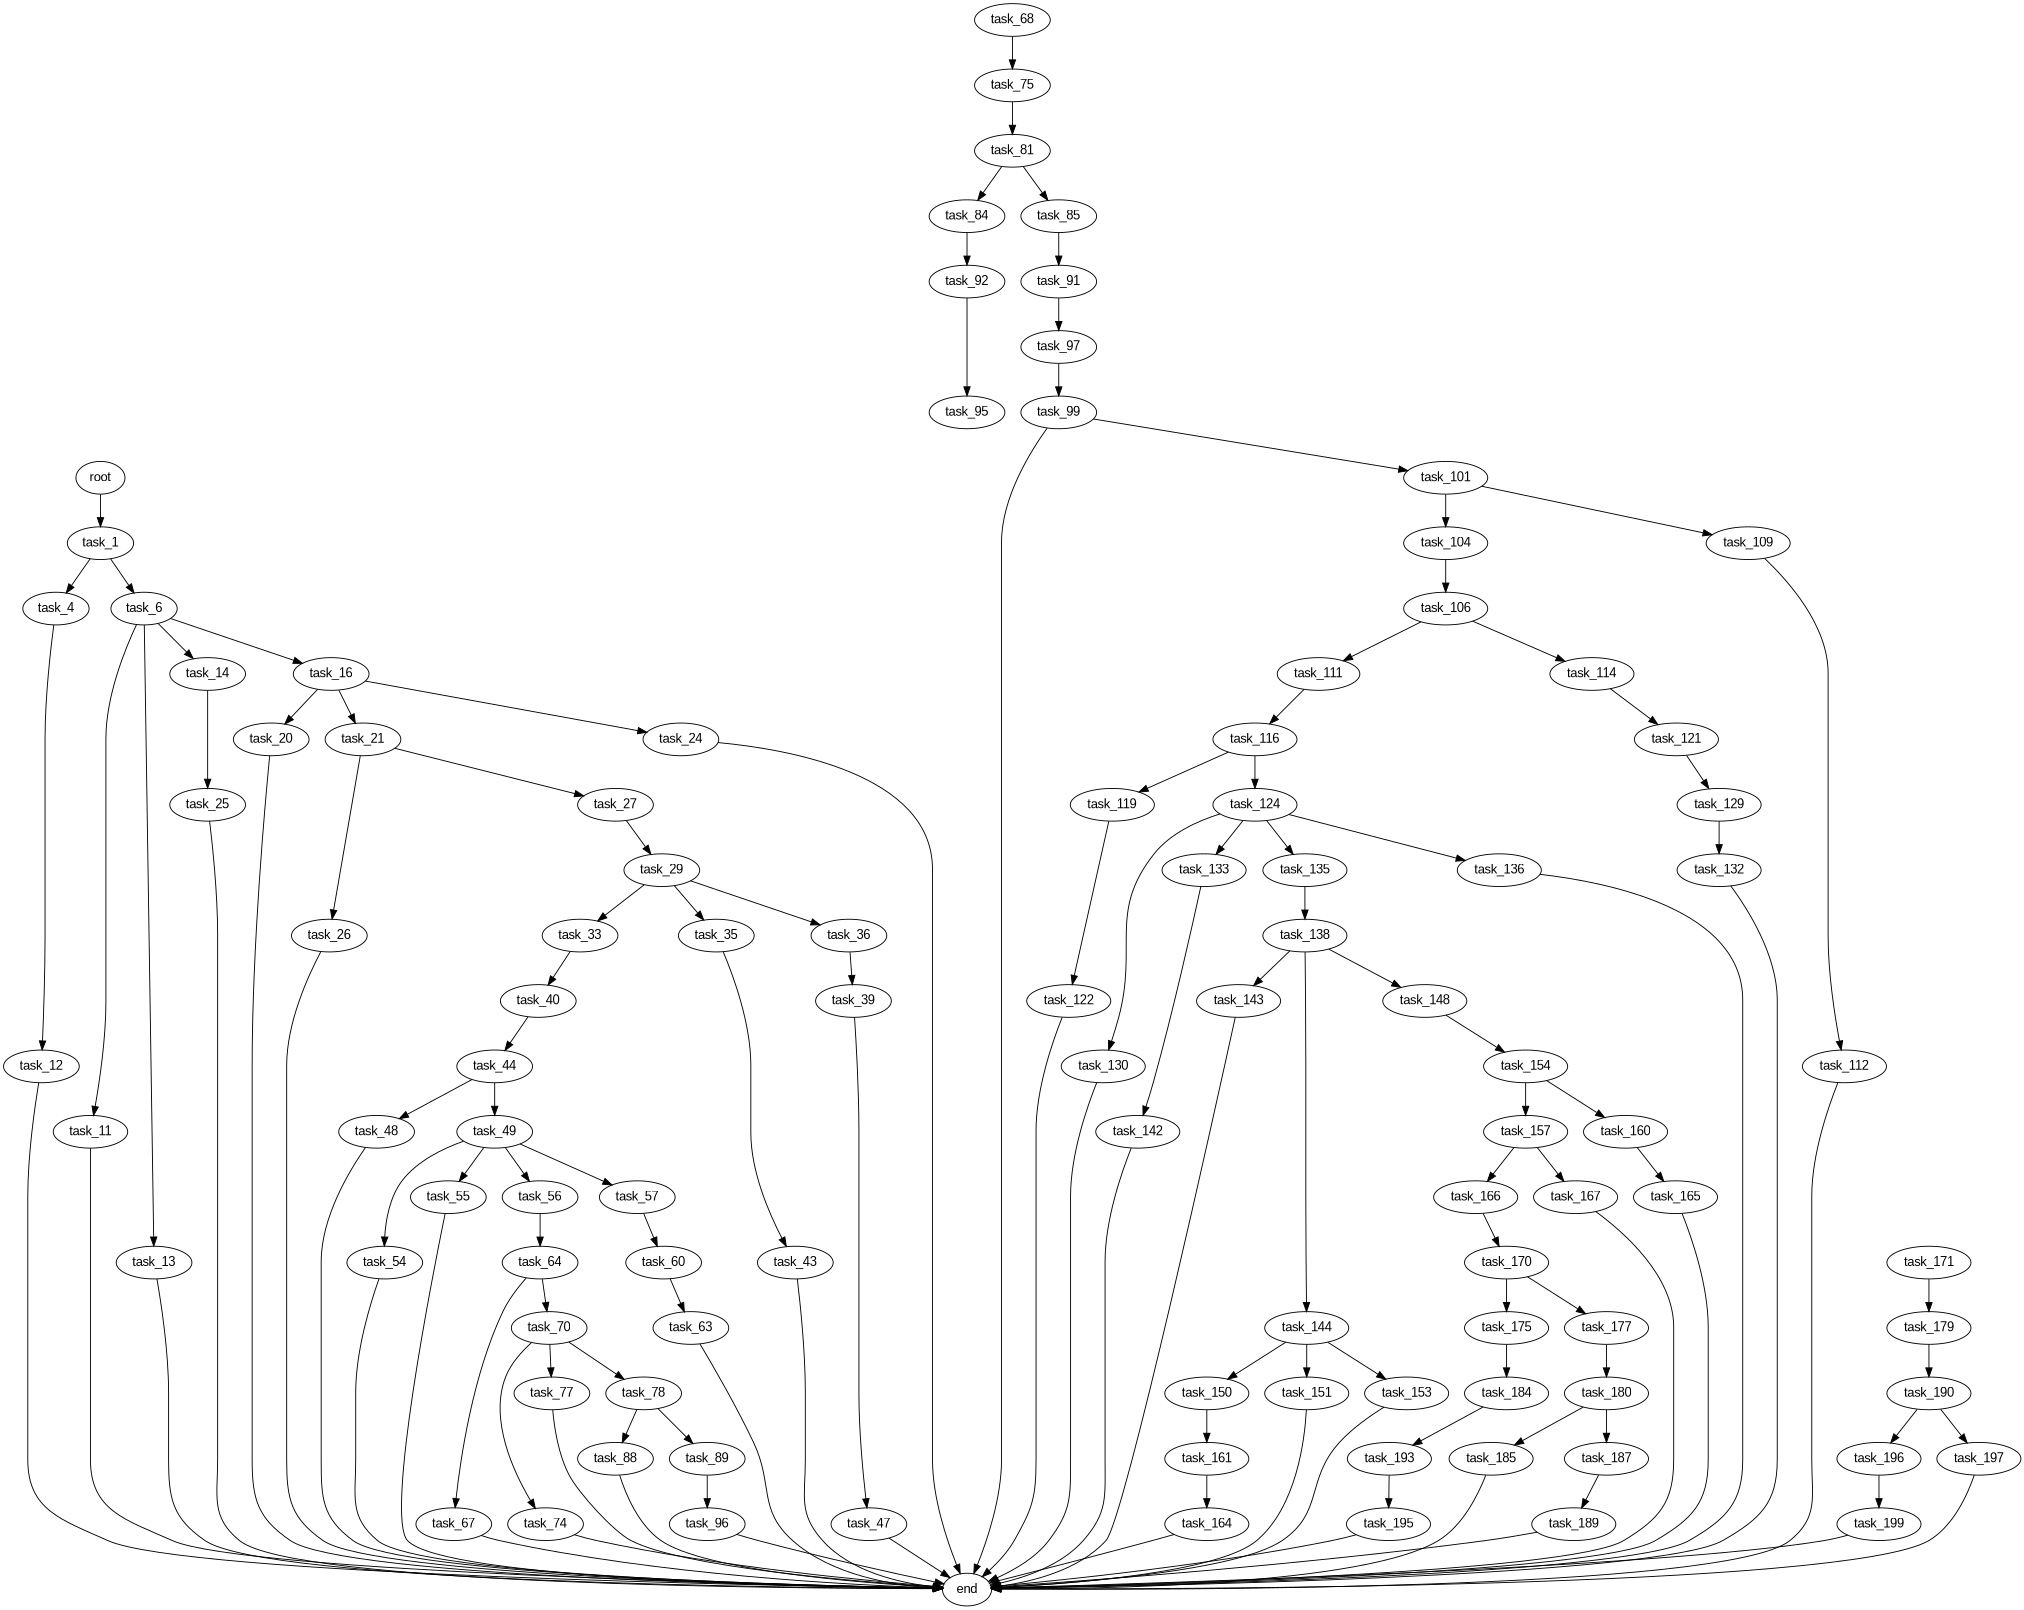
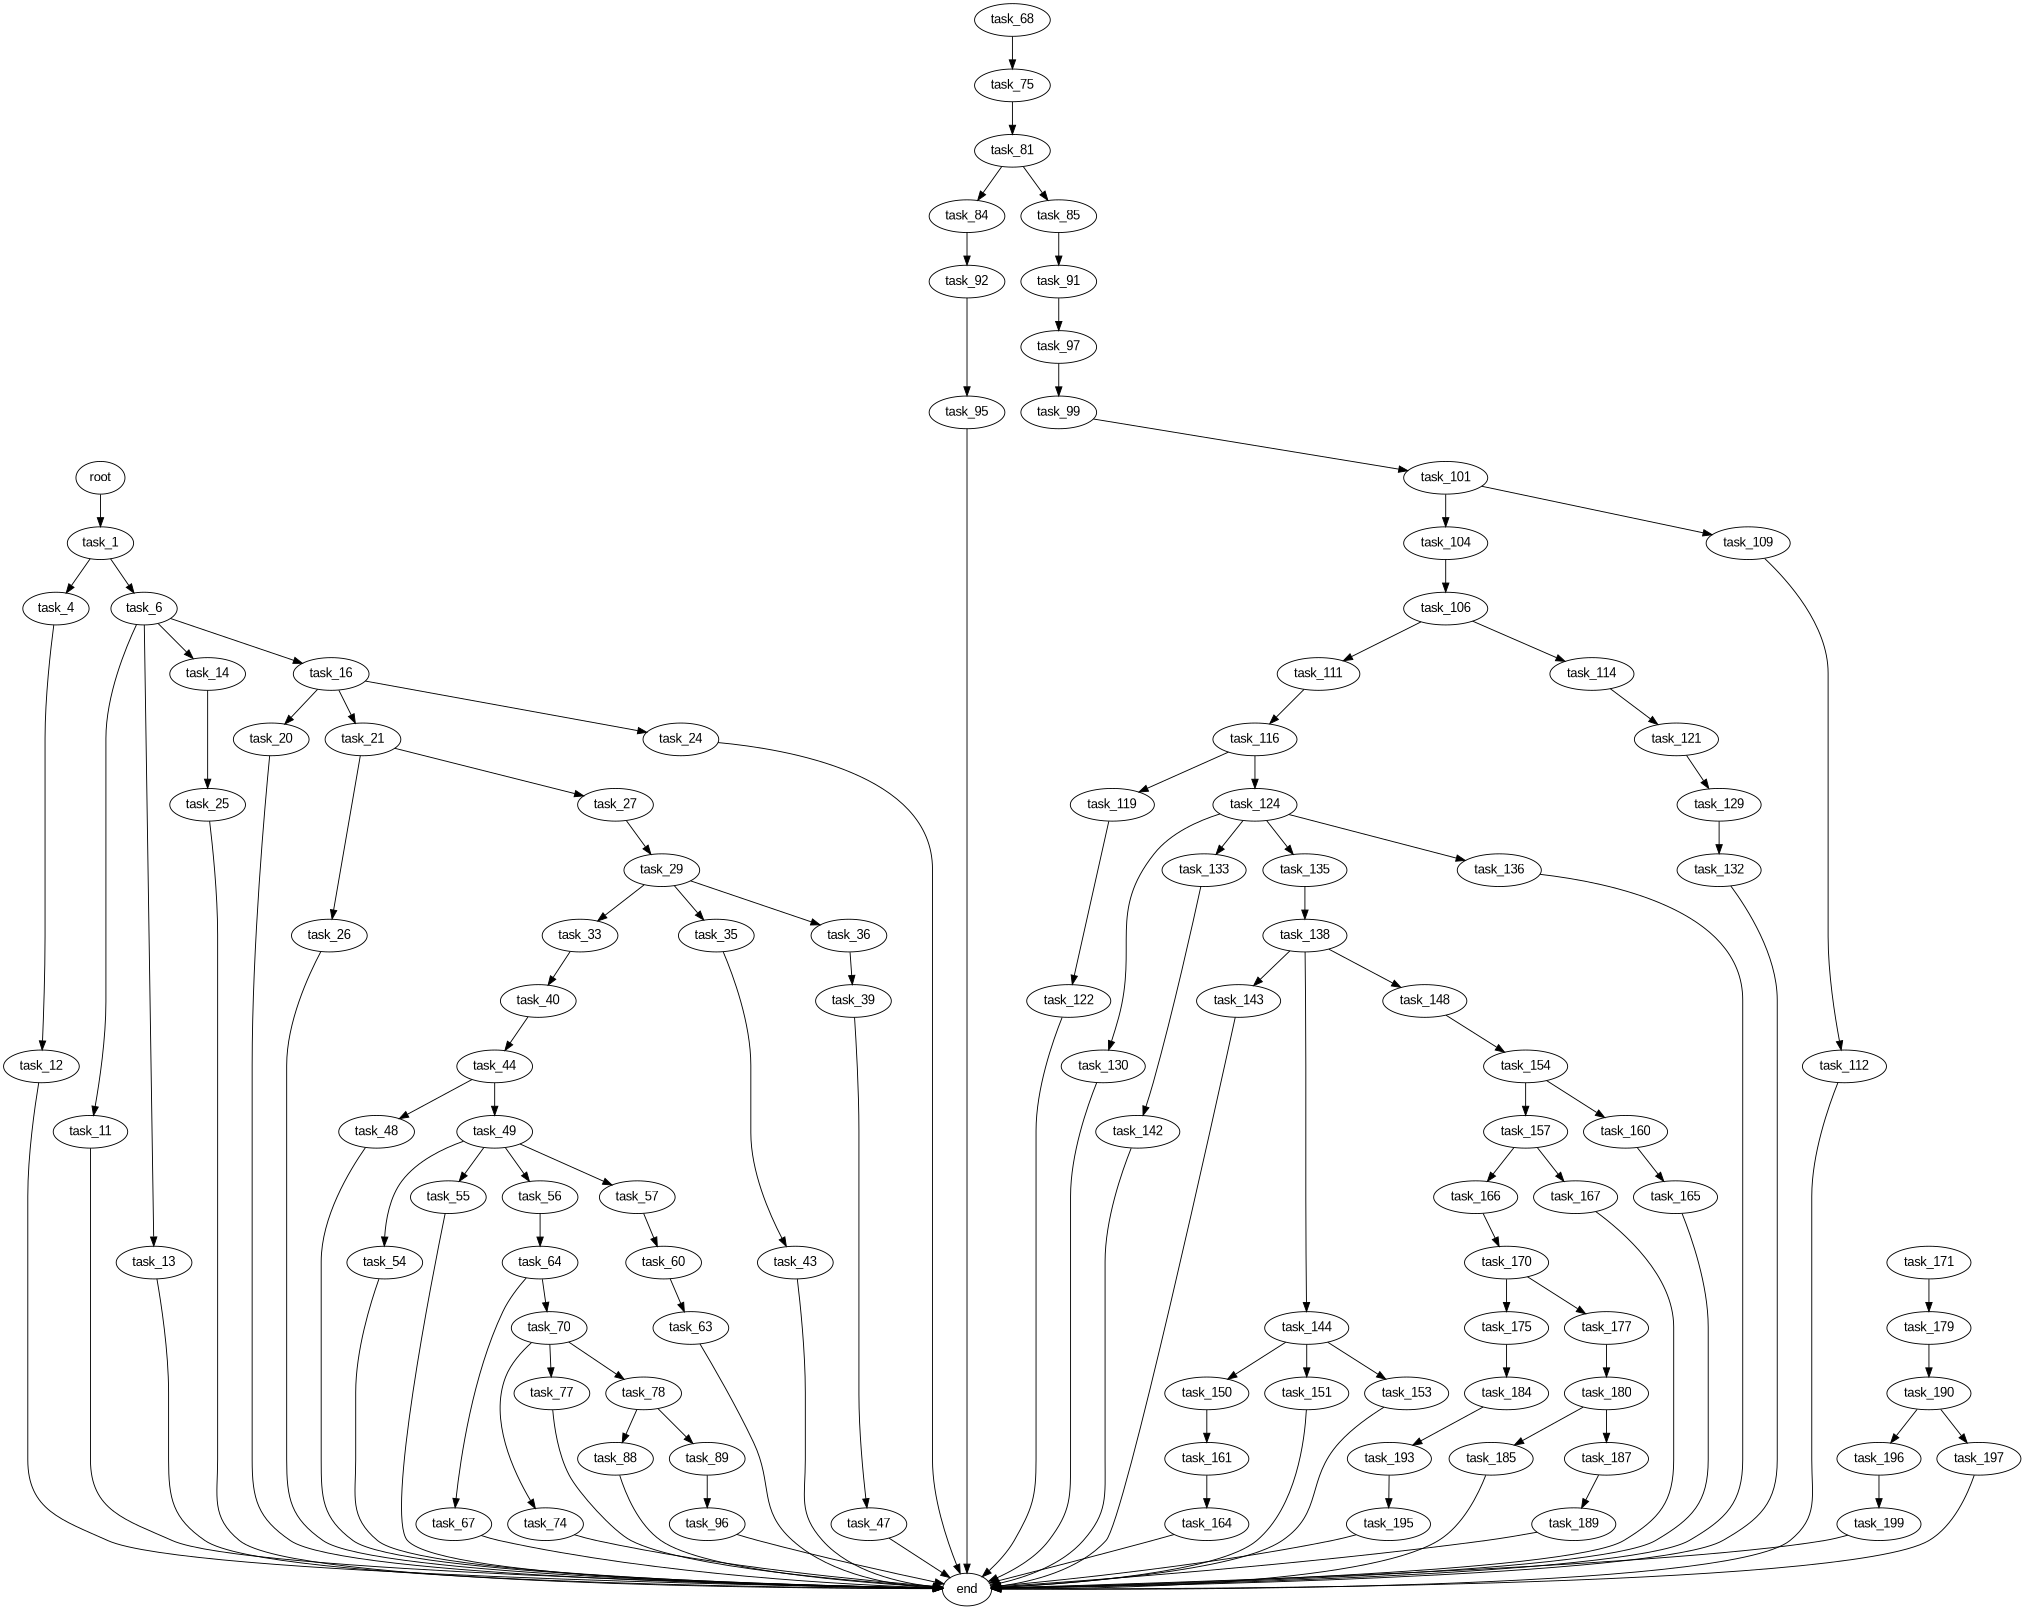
(1002, 993) -> (967, 996)
